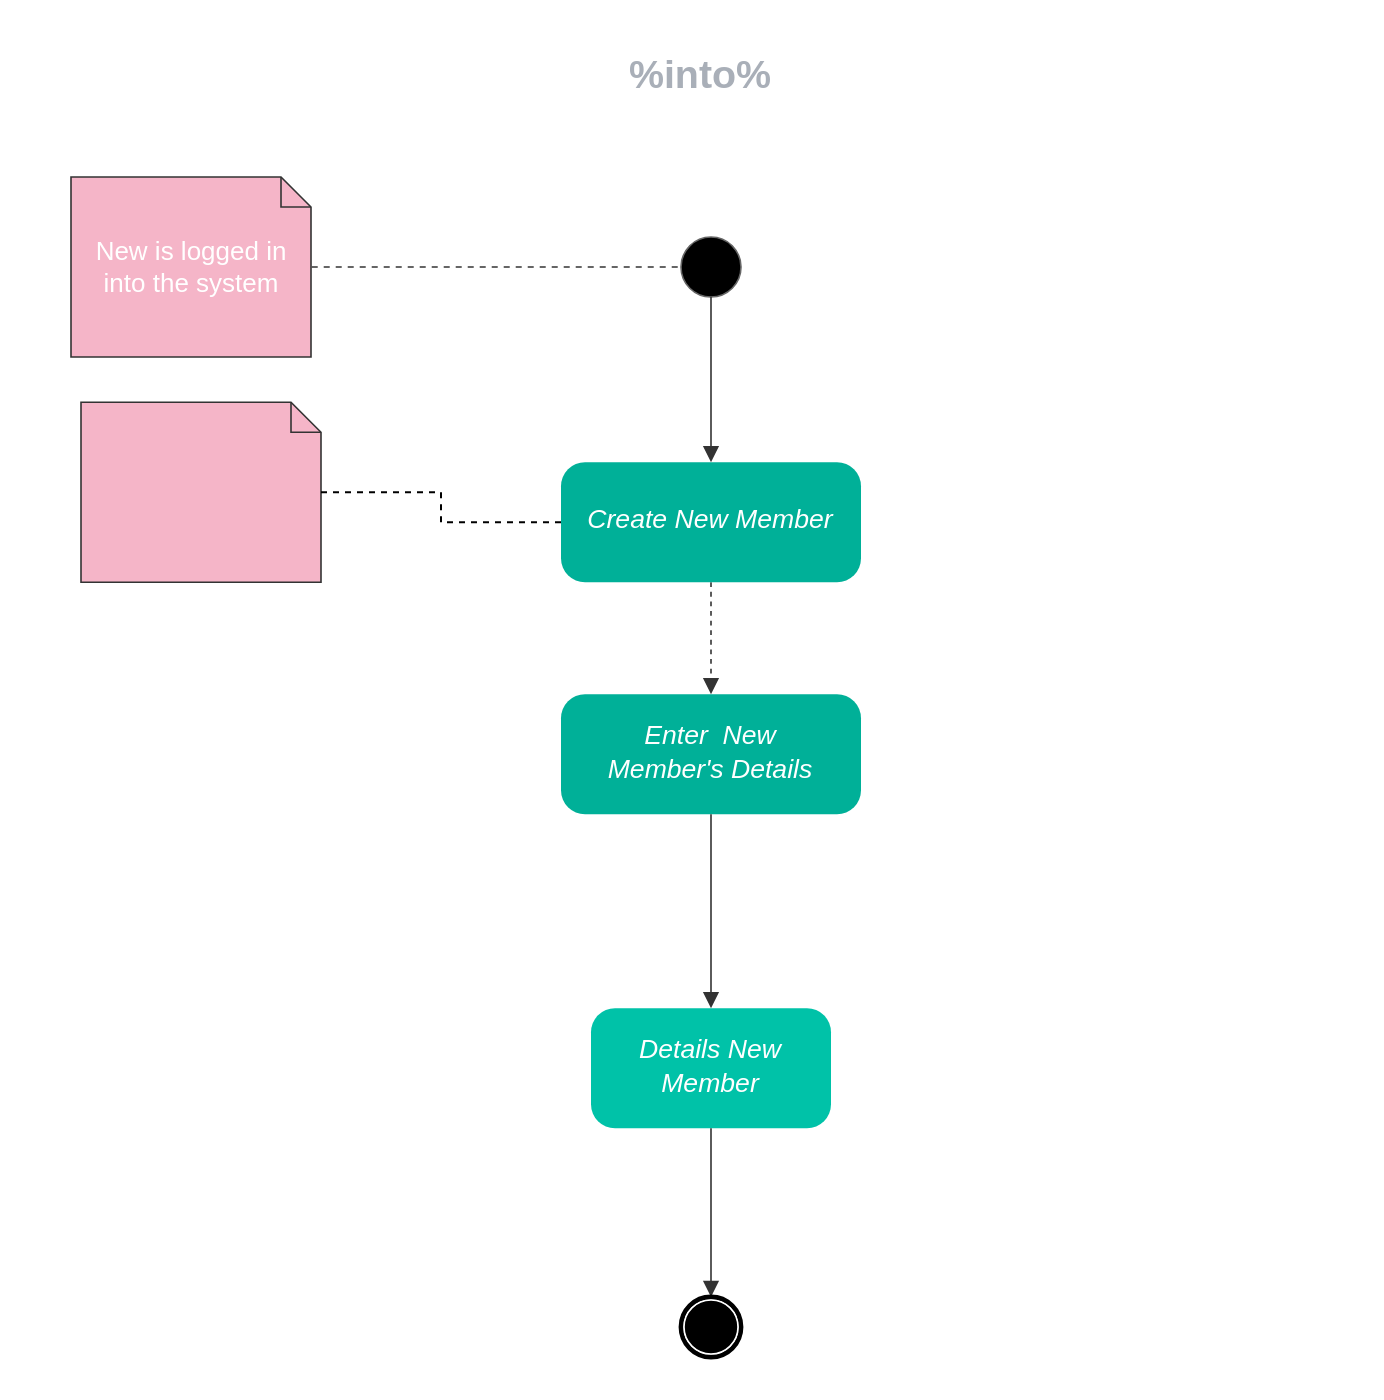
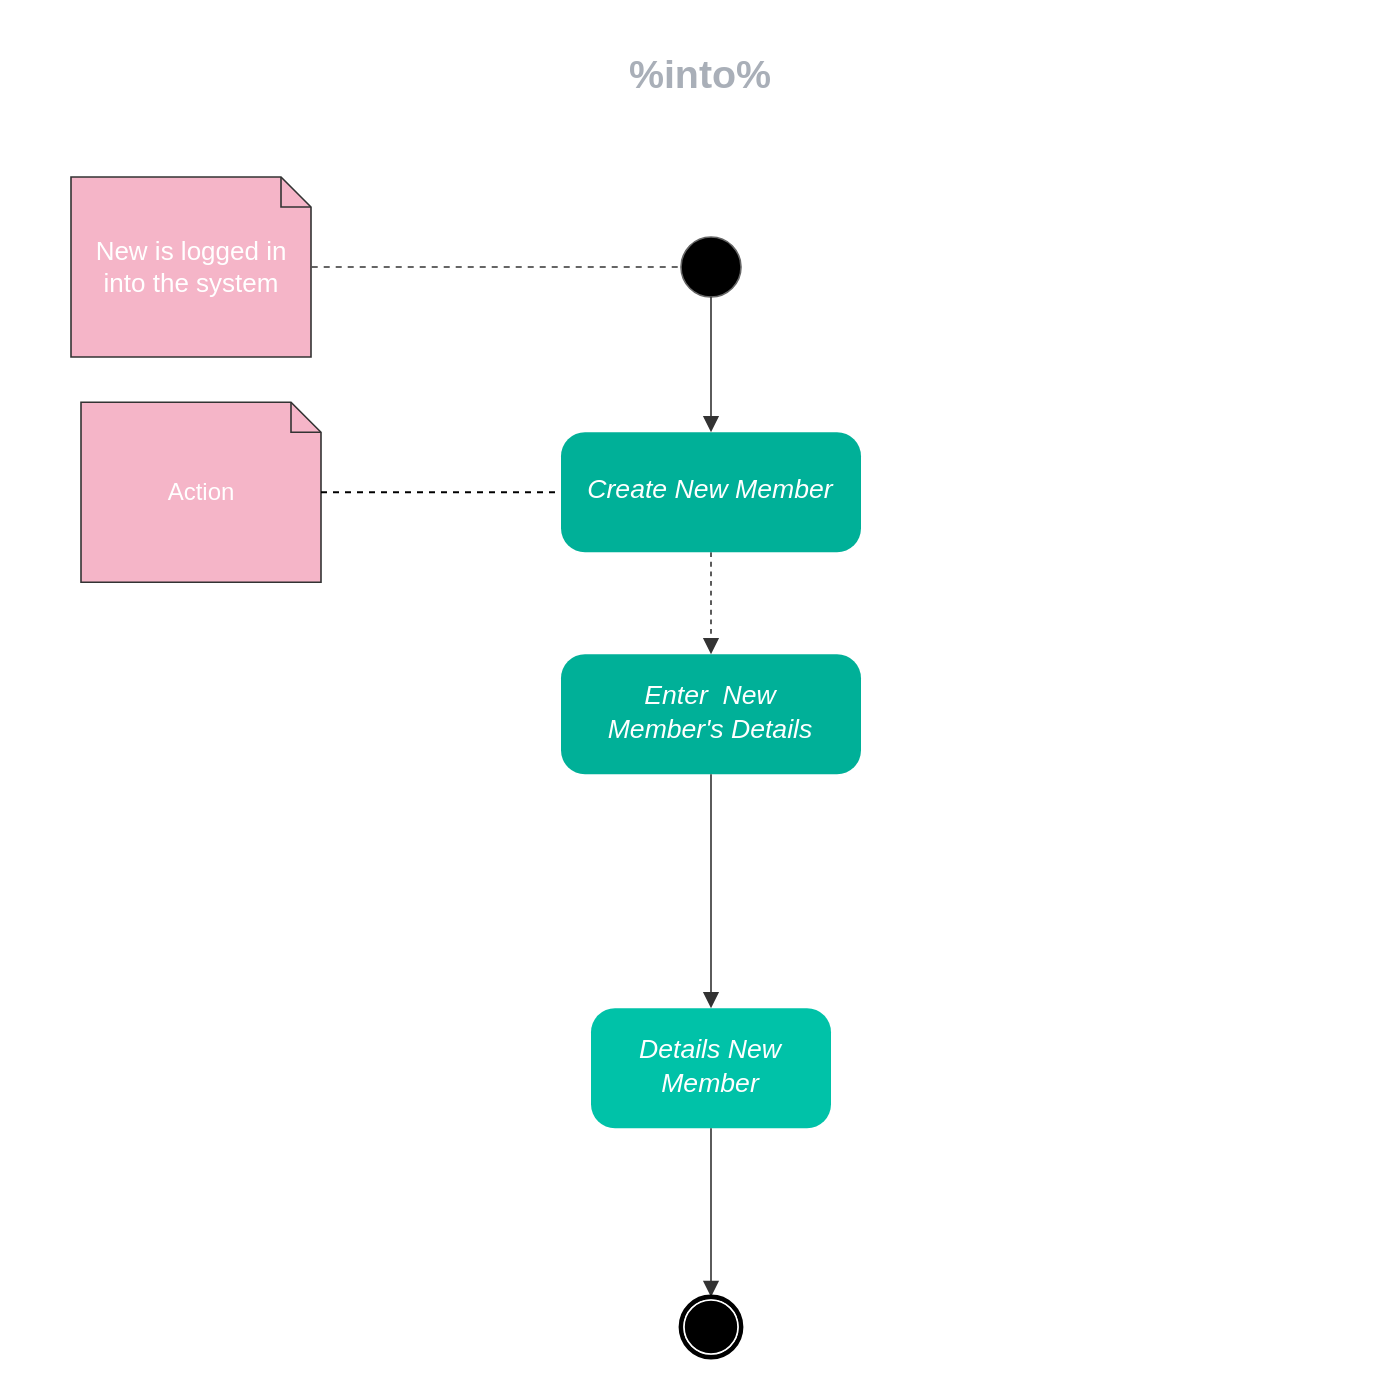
none -> (201, 492)
(711, 522) -> (711, 492)
(711, 754) -> (711, 714)
